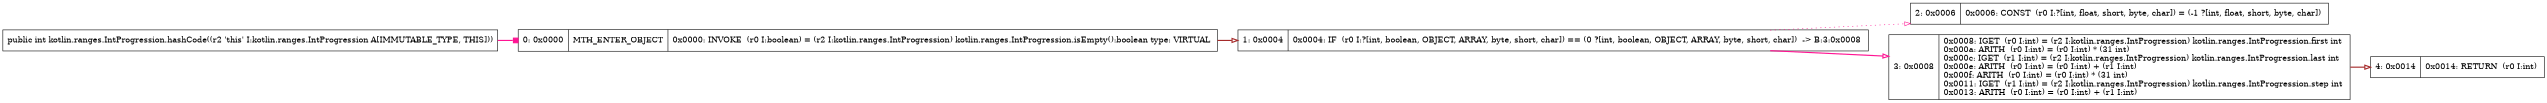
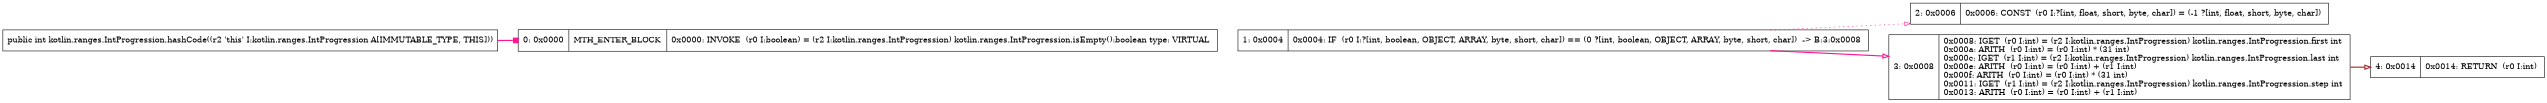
(618, 40) -> (617, 40)
(1225, 40) -> none
